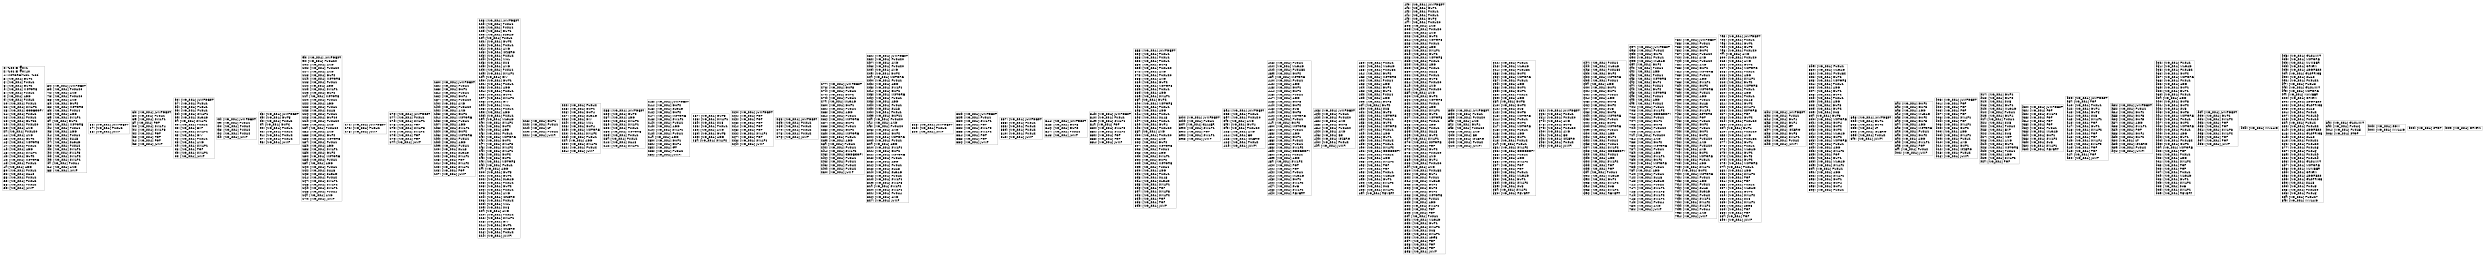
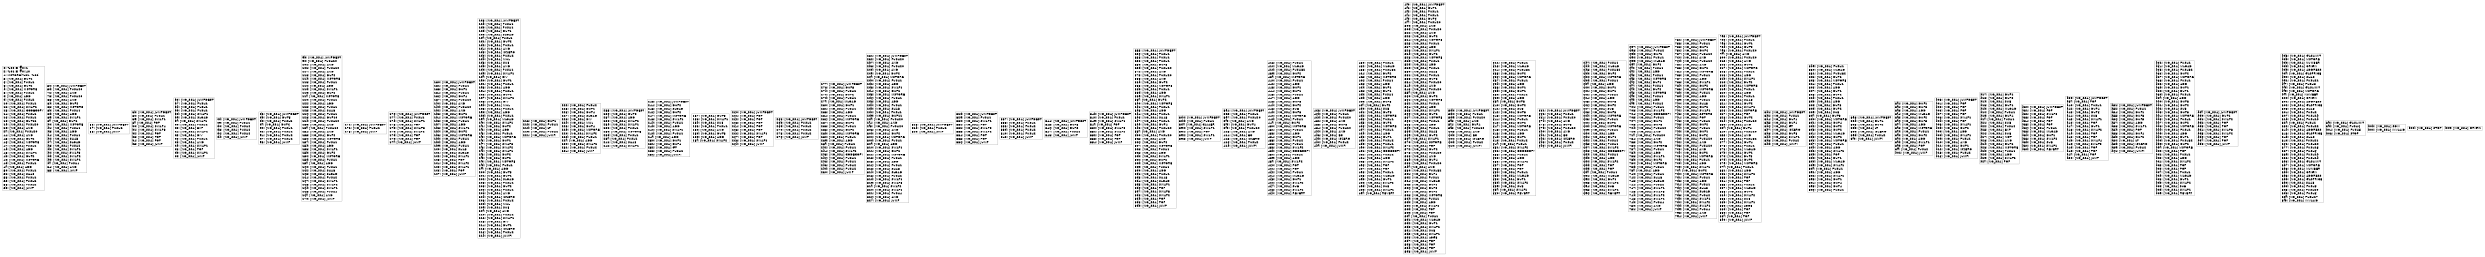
(2259, 128) -> none
